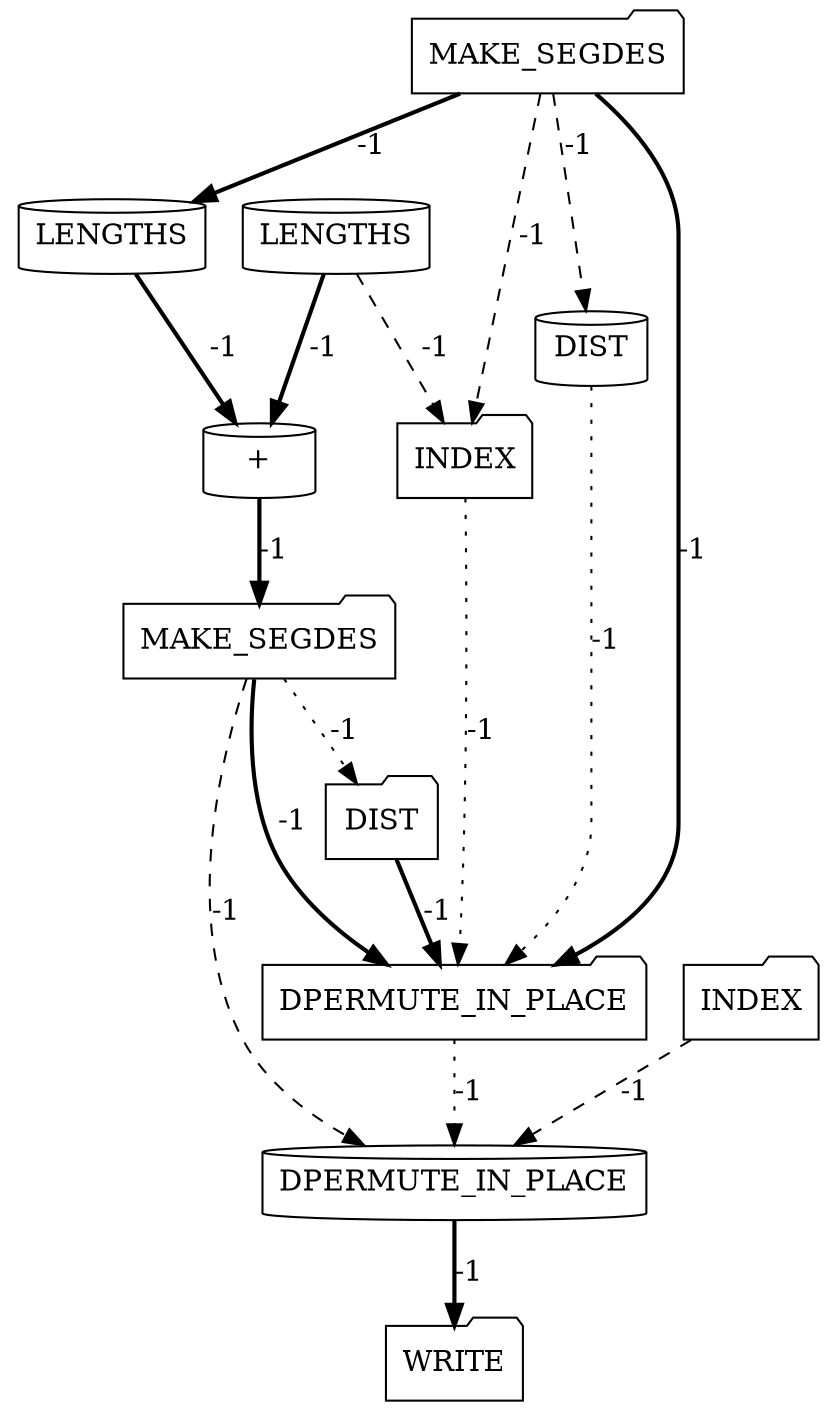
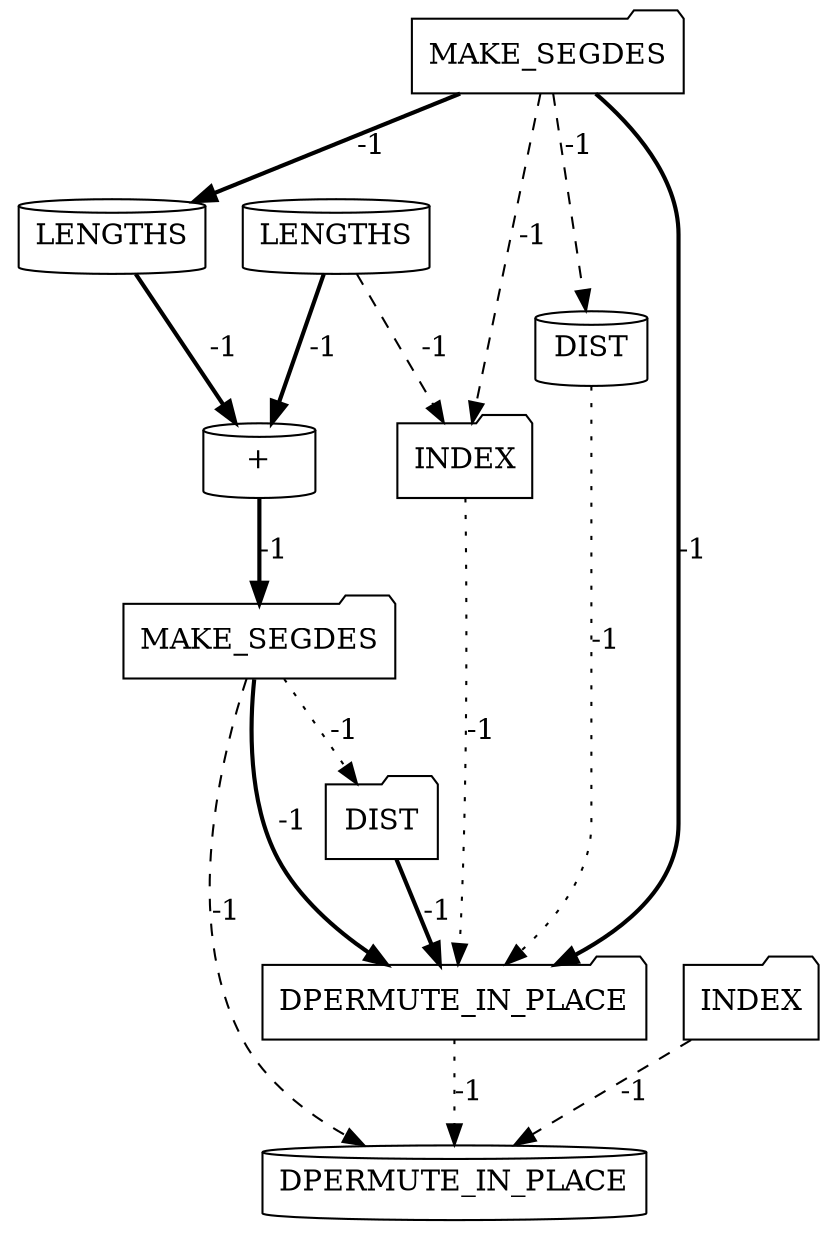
(454, 1363) -> none
